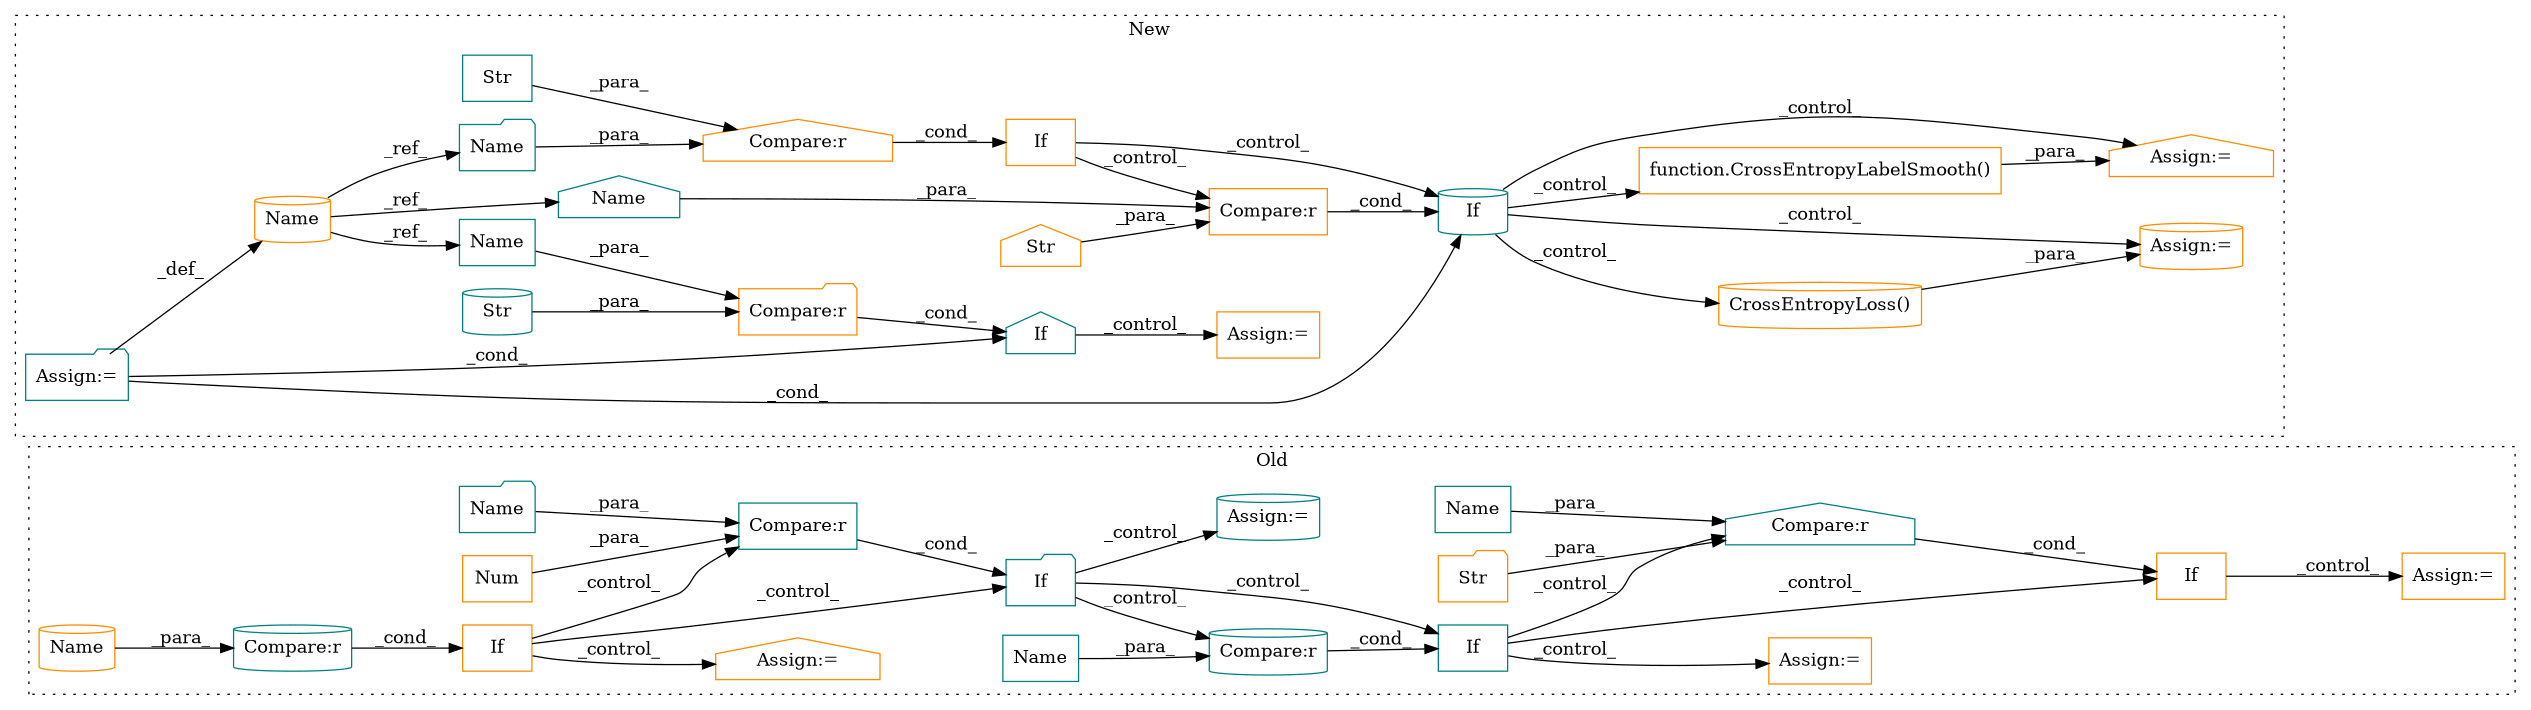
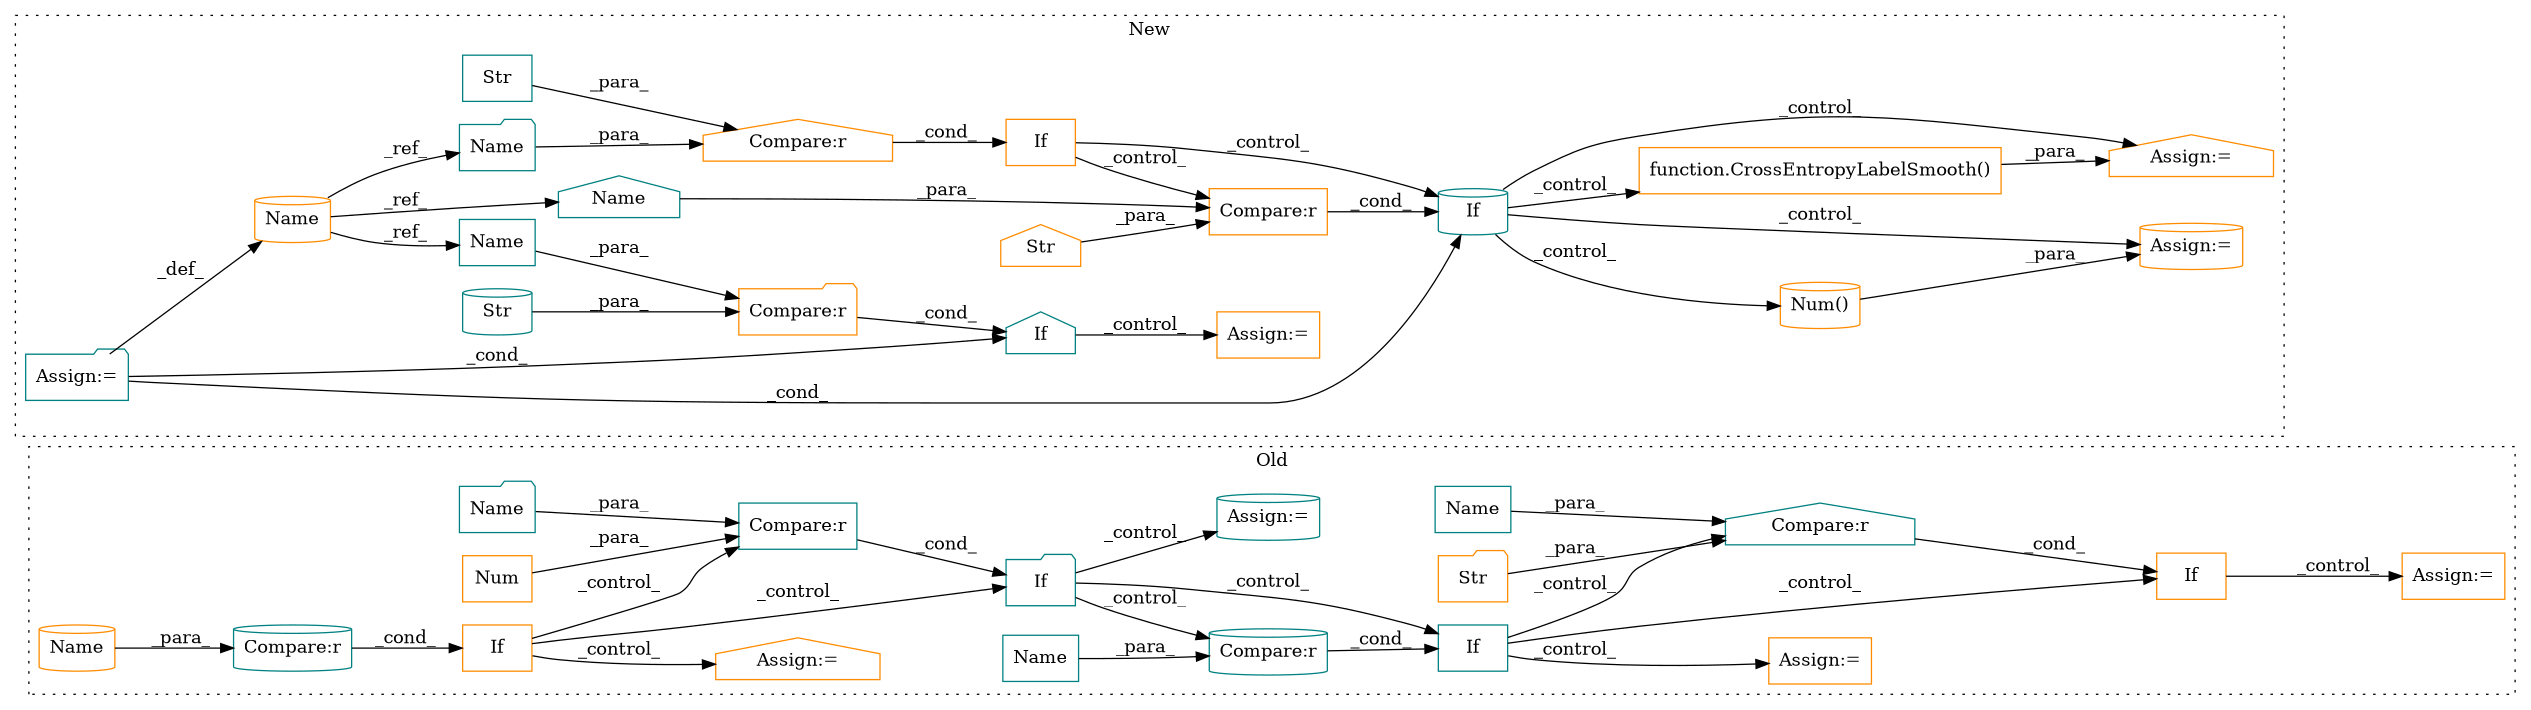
(1820, 305) -> (1820, 305)
